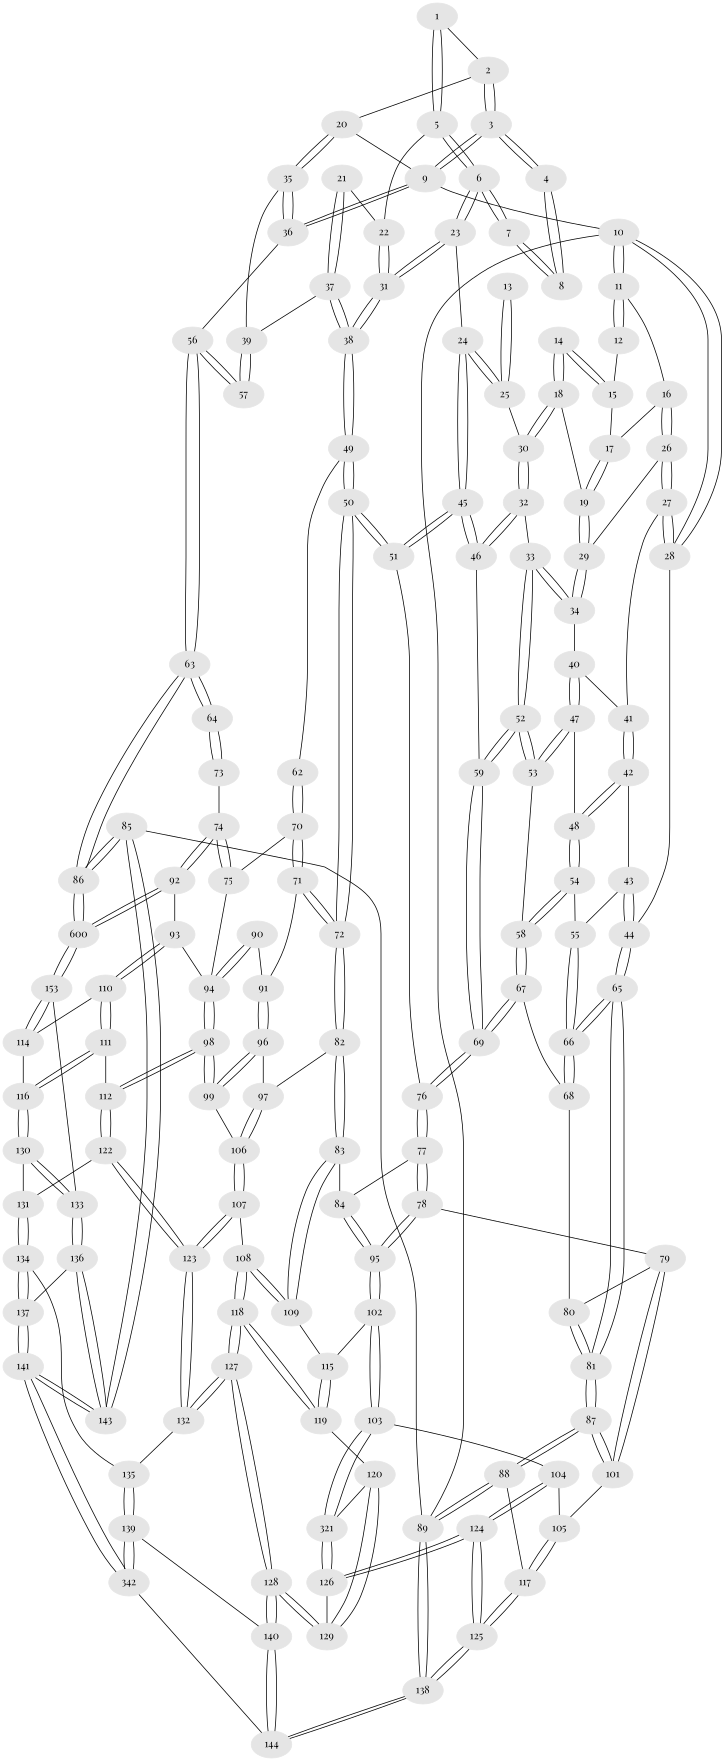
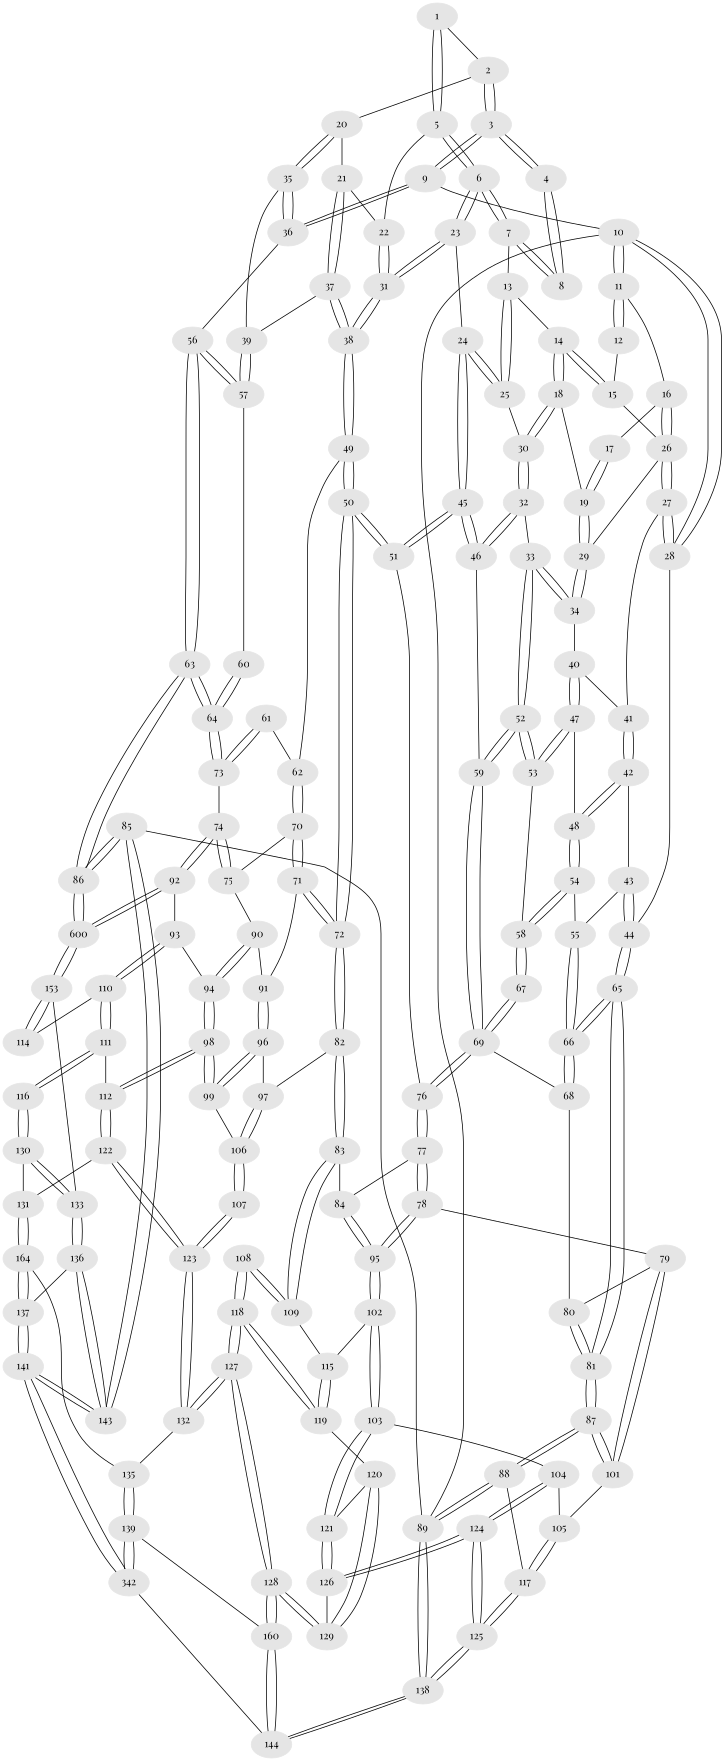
(384, 151) -> (342, 152)
none -> (508, 264)
none -> (533, 314)
(611, 422) -> (643, 425)
none -> (244, 664)
none -> (266, 718)
(219, 934) -> (243, 908)
(538, 1045) -> (524, 1069)
(23, 1070) -> none
(242, 1232) -> none
(23, 1258) -> (23, 1258)
(327, 1528) -> (327, 1528)
(272, 1636) -> (272, 1636)
